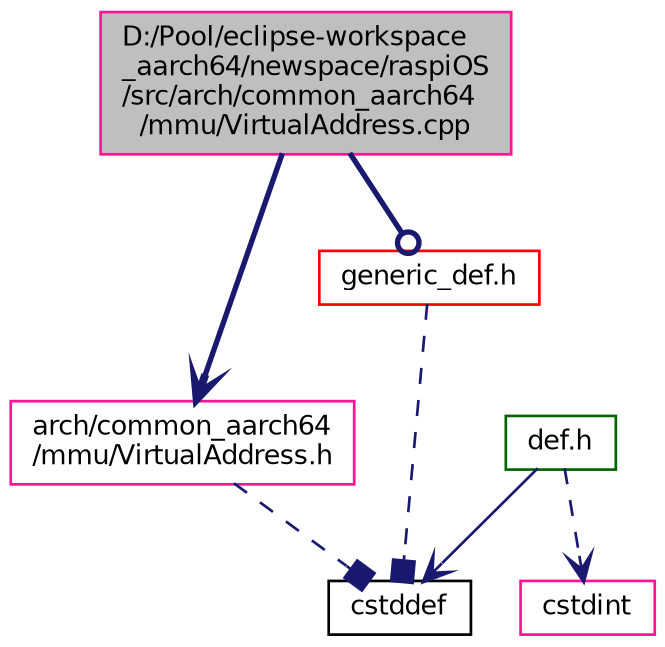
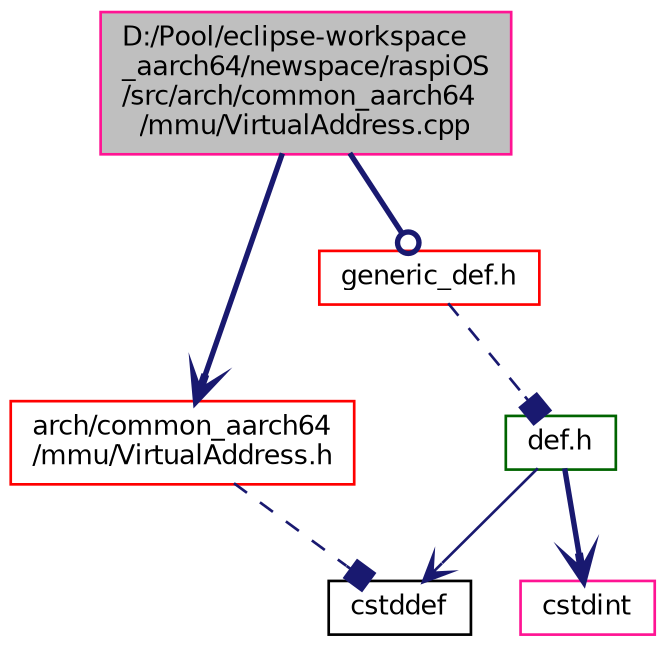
(416, 429) -> (486, 350)
(182, 443) -> (182, 443)
(572, 512) -> (572, 512)
